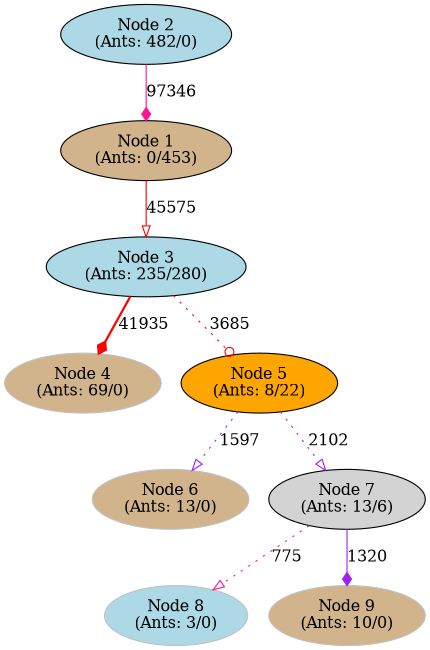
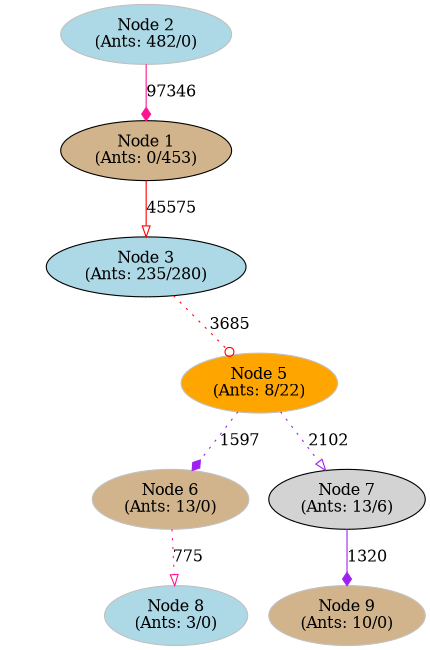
(146, 34) -> (146, 34)
(83, 383) -> none
(259, 383) -> (259, 383)
(219, 436) -> (219, 436)
(266, 555) -> (173, 552)
